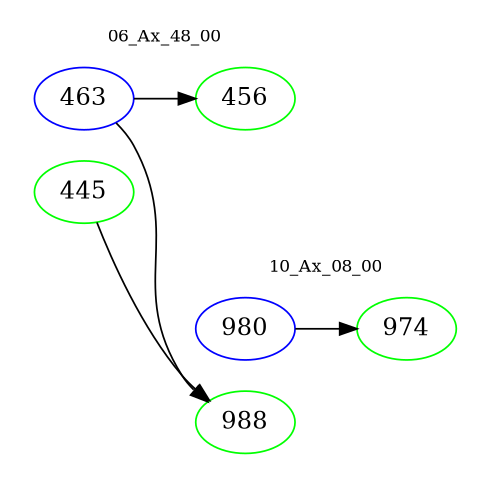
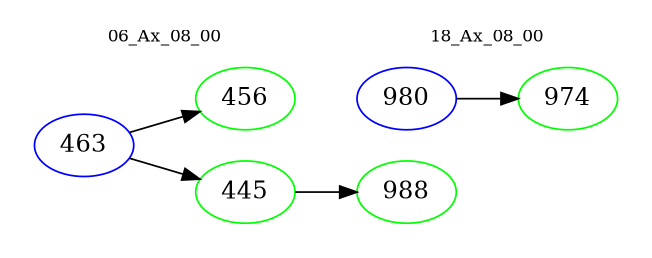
(165, 37) -> (165, 37)
(156, 256) -> (156, 166)
(326, 267) -> (487, 37)
